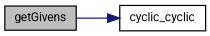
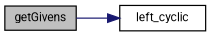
(163, 18) -> (163, 18)
